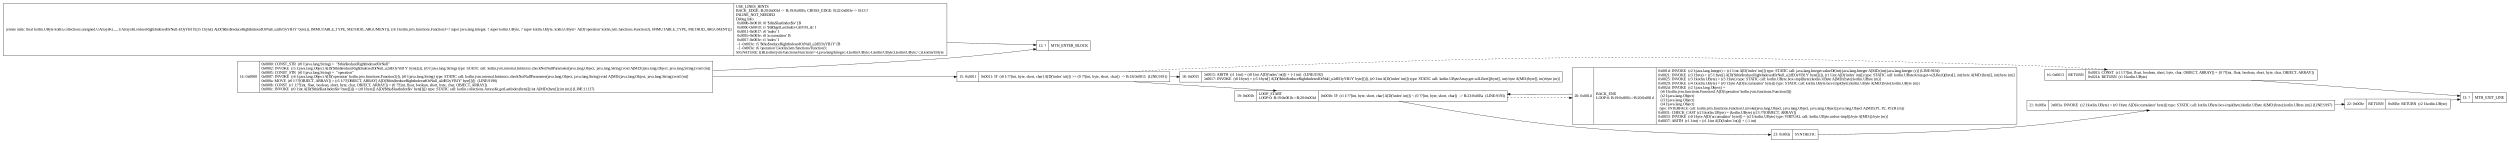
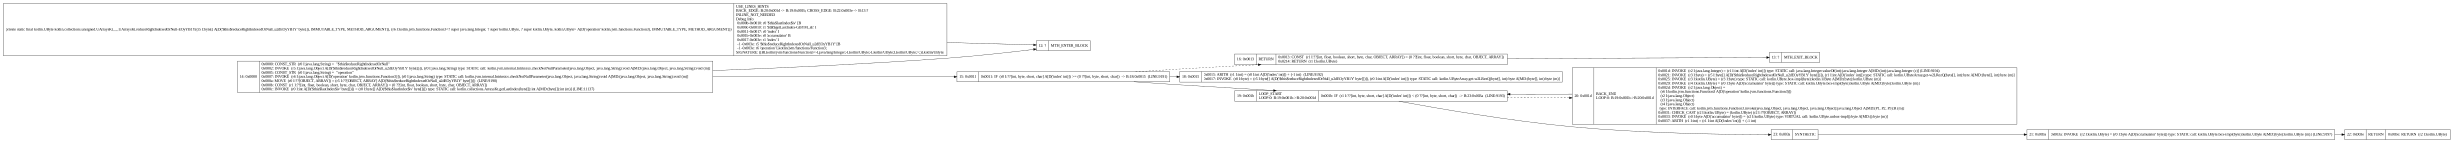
(2489, 98) -> (1801, 57)
(2454, 100) -> none
